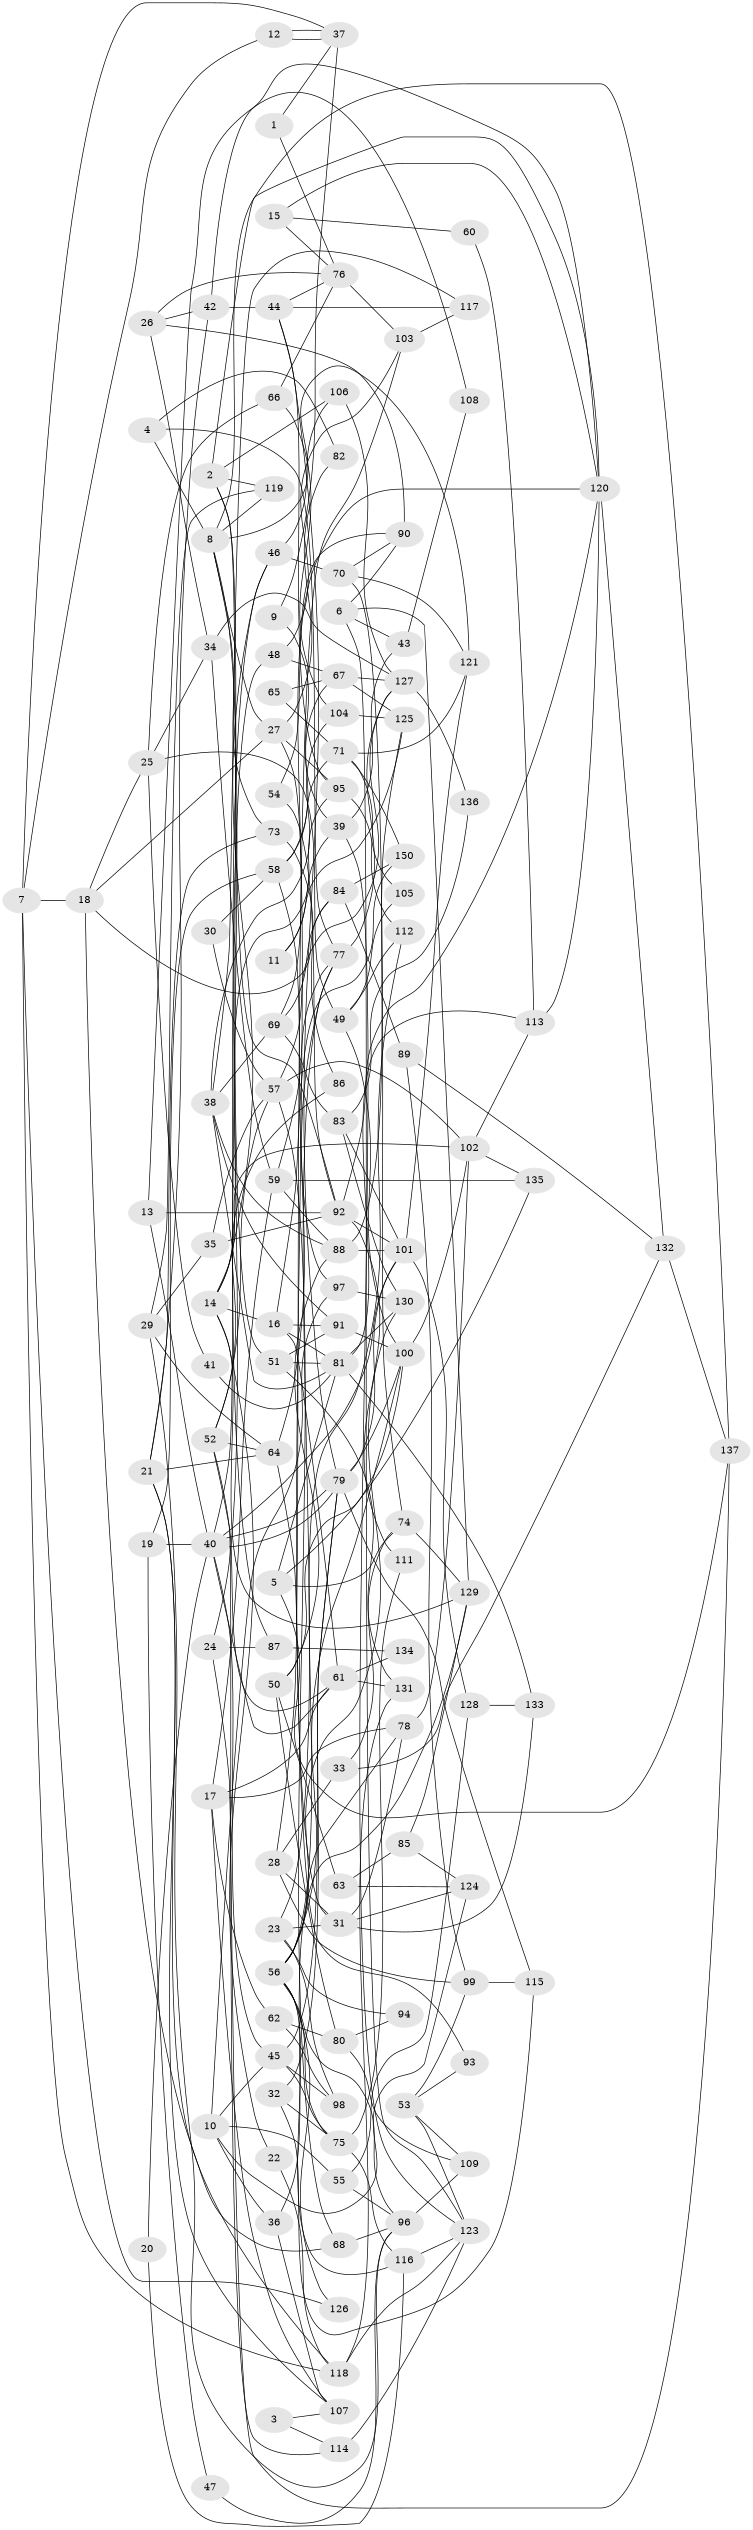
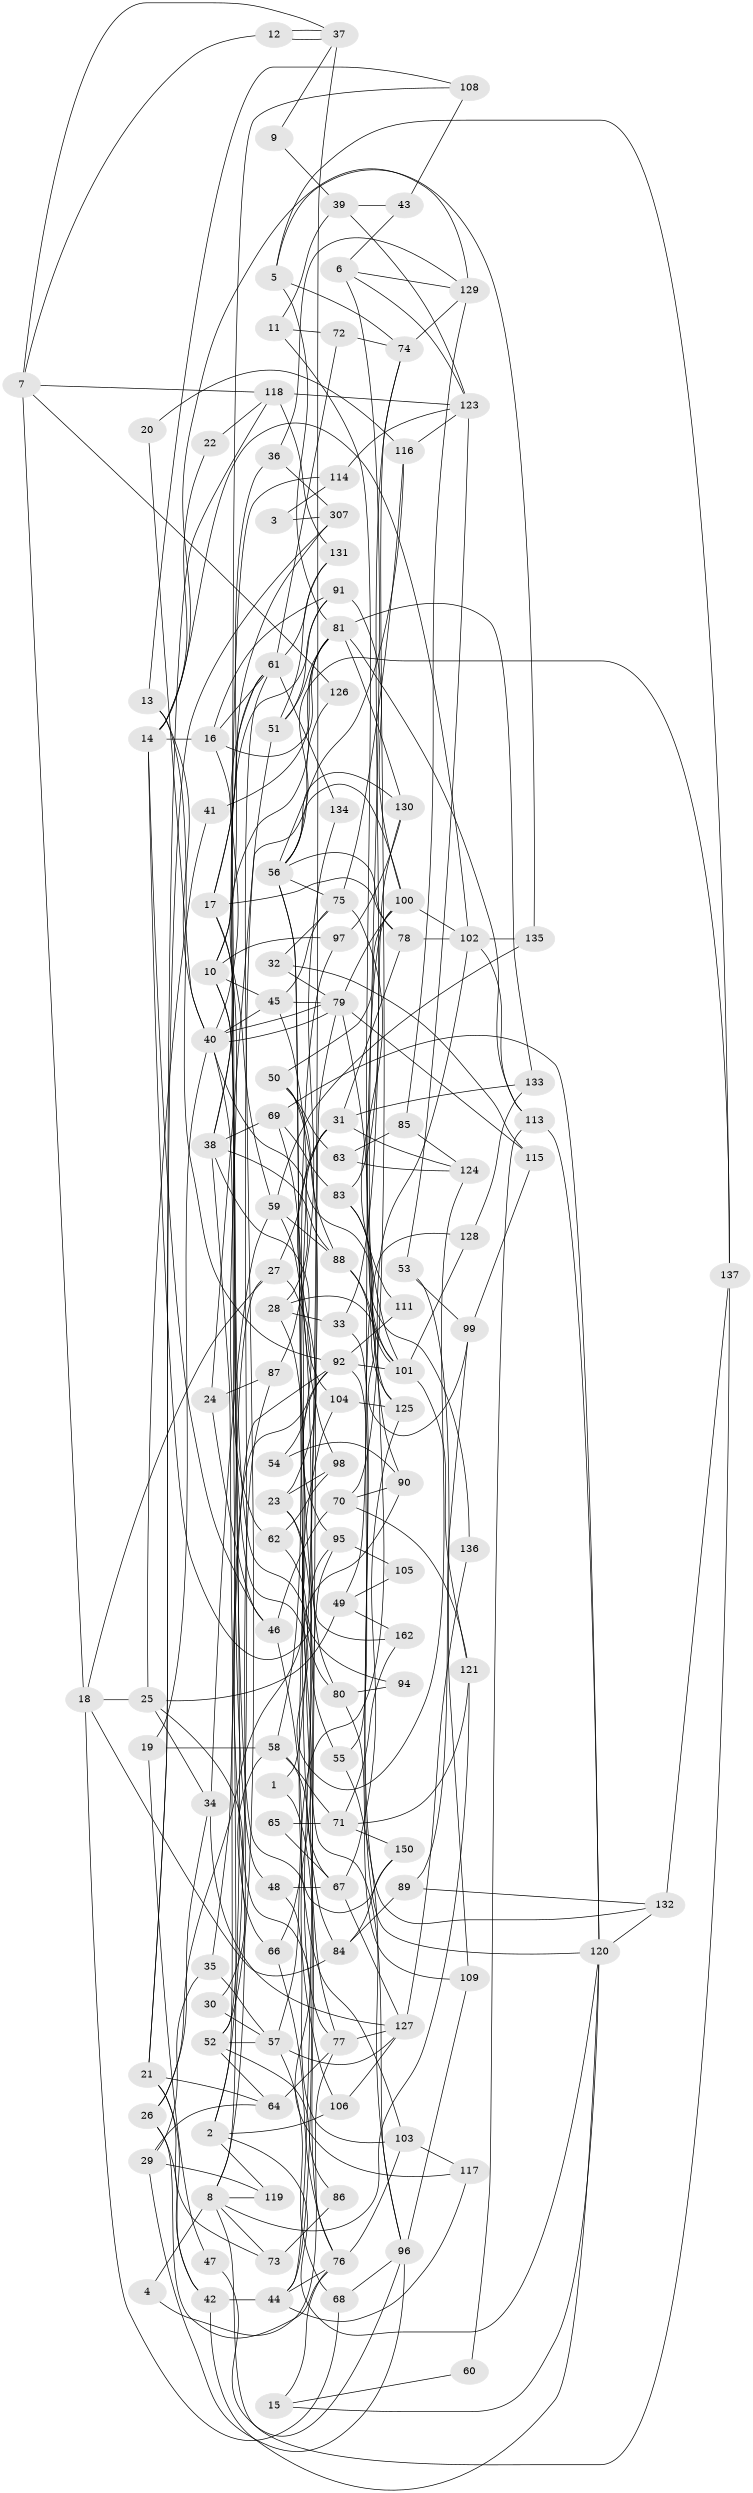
none -> (339, 334)
none -> (235, 440)
(339, 457) -> none
(404, 932) -> (404, 1636)
(470, 2063) -> none
(339, 2412) -> (339, 516)
